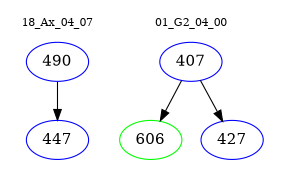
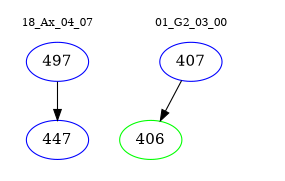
(191, 23) -> (191, 23)
(57, 62) -> (57, 62)
(151, 140) -> (151, 140)
(232, 140) -> none
